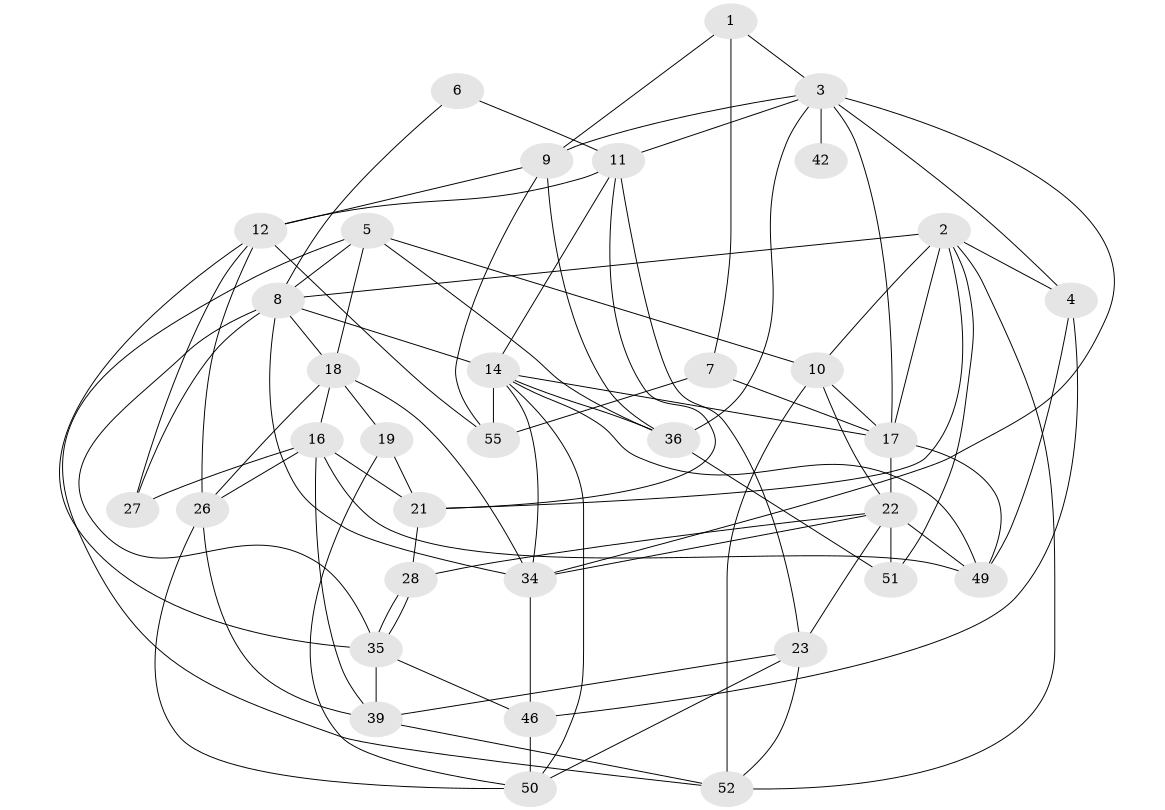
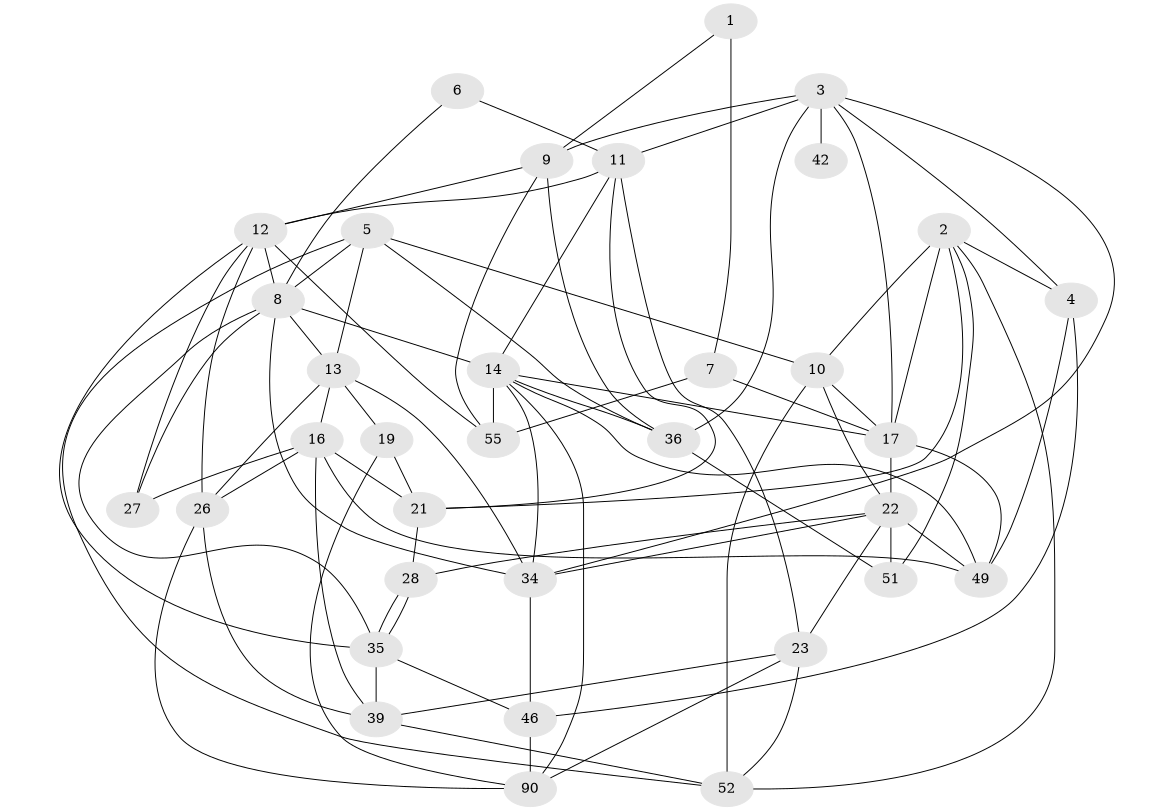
(776, 56) -> none
(627, 264) -> (269, 263)
(333, 370) -> (333, 370)
(530, 789) -> (530, 789)
